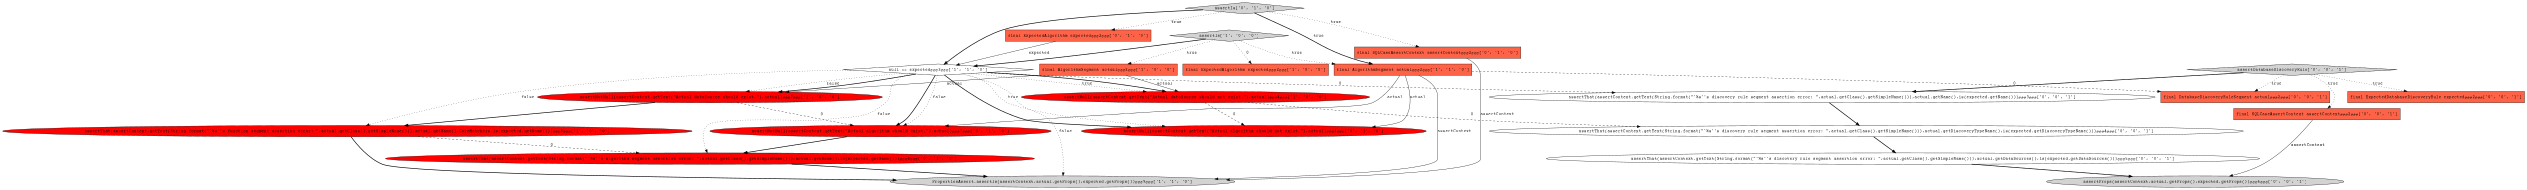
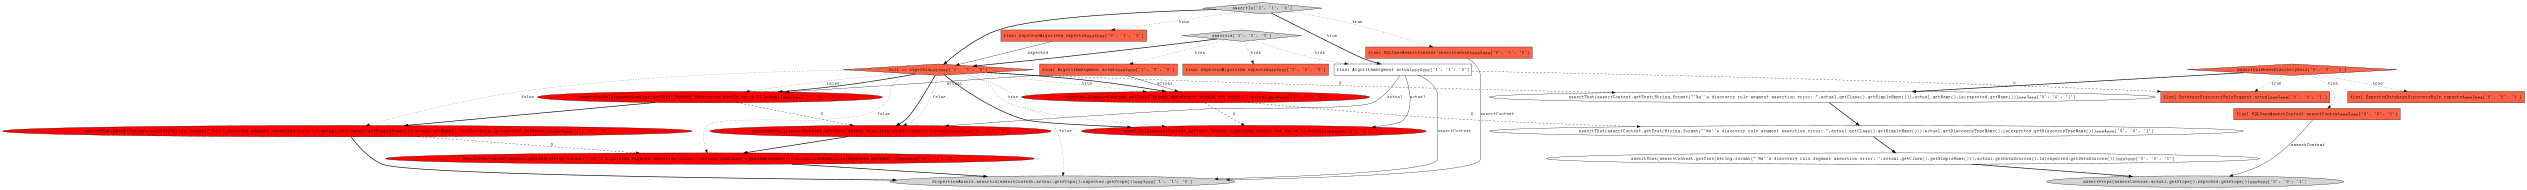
(1248, 53) -> (1256, 53)
(938, 70) -> (938, 70)
(1403, 70) -> (1403, 70)
(2292, 70) -> (2292, 70)
